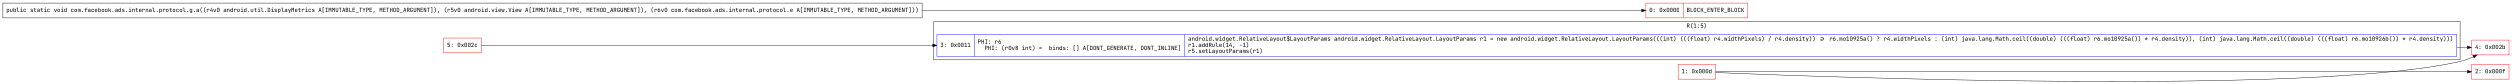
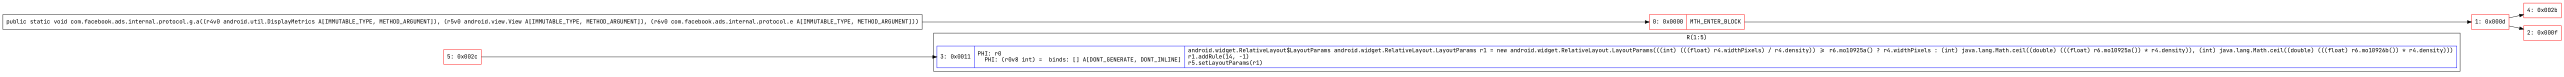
(1716, 10) -> (1716, 22)
none -> (2106, 22)
(991, 42) -> (991, 54)
(2463, 47) -> none
